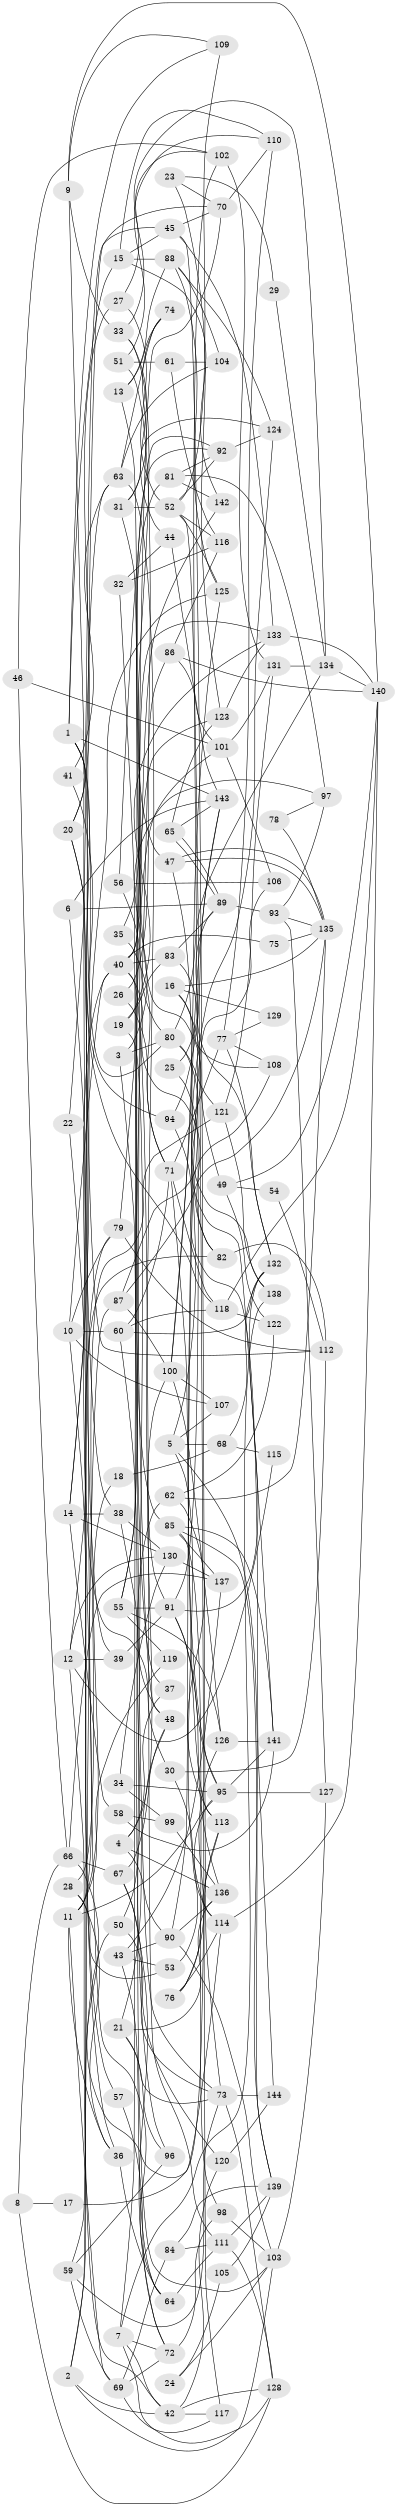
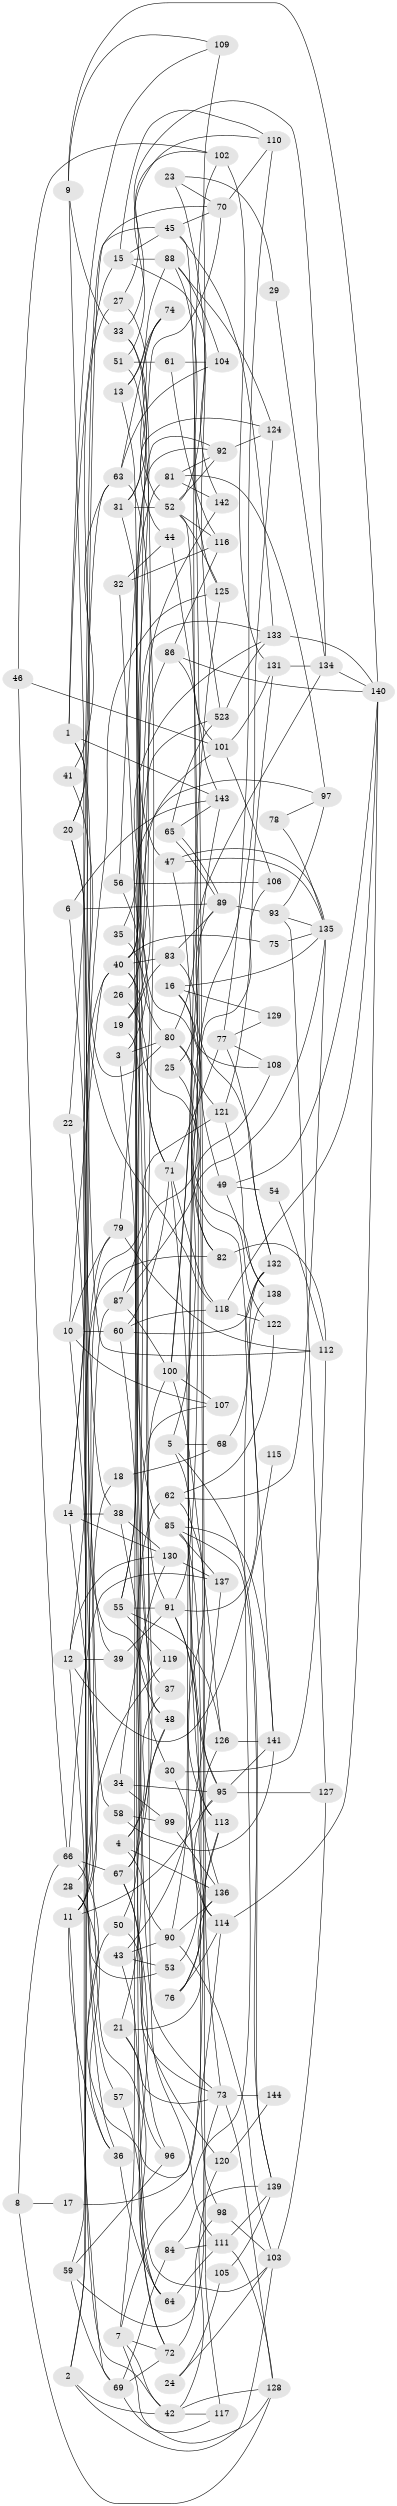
(222, 718) -> (222, 718)
(170, 1120) -> none
(196, 1425) -> (140, 1619)
(249, 1450) -> none
